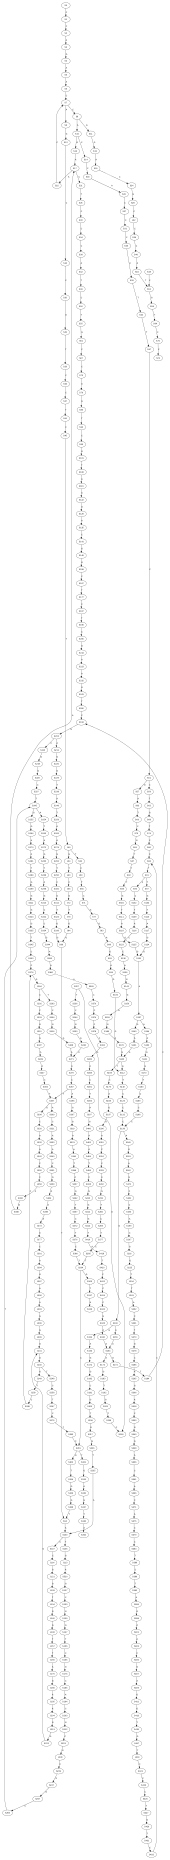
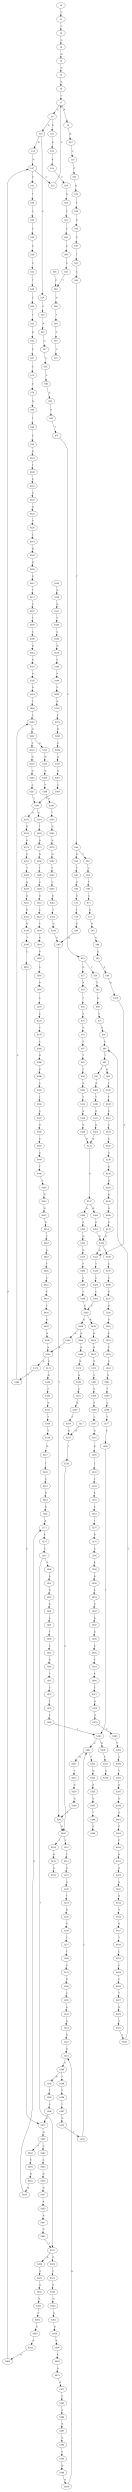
(111, 1206) -> (47, 1445)
(90, 1427) -> (68, 1430)
(65, 1591) -> none
